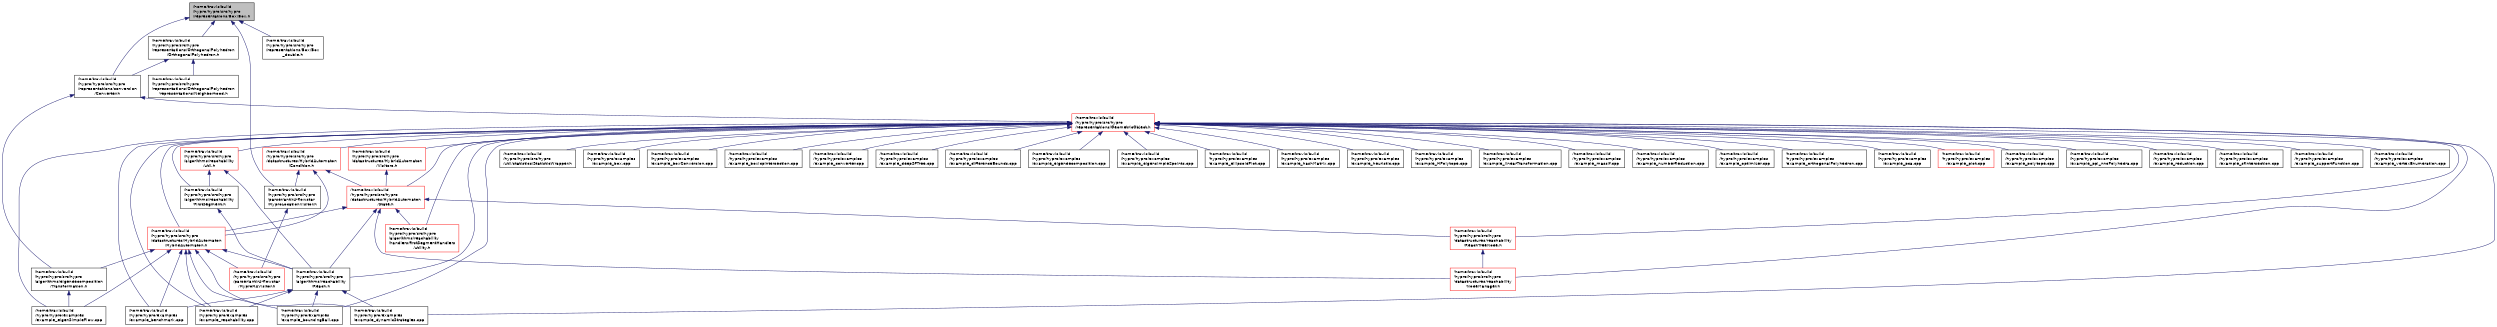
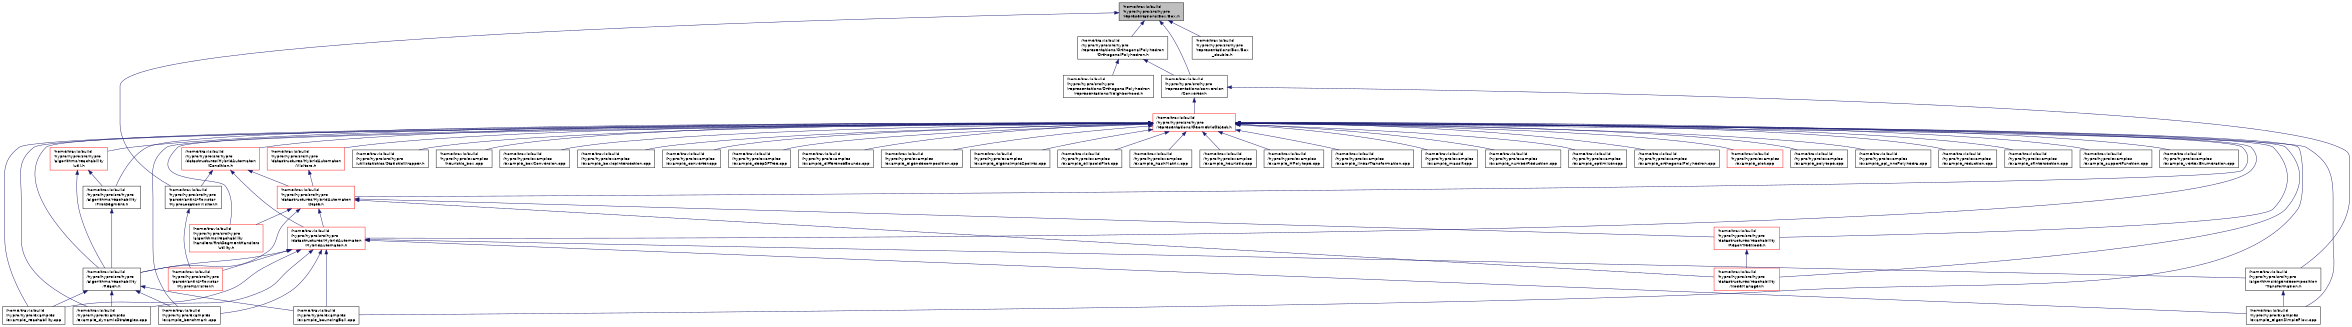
(611, 159) -> (464, 159)
(1902, 159) -> none
